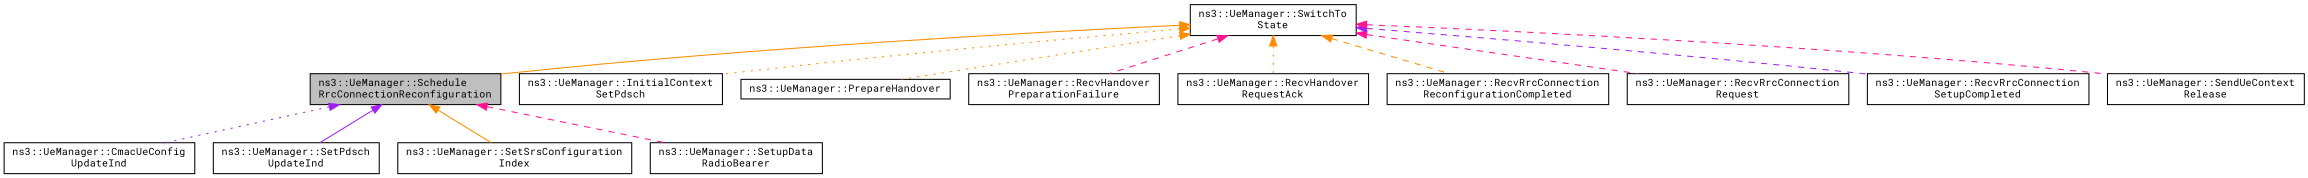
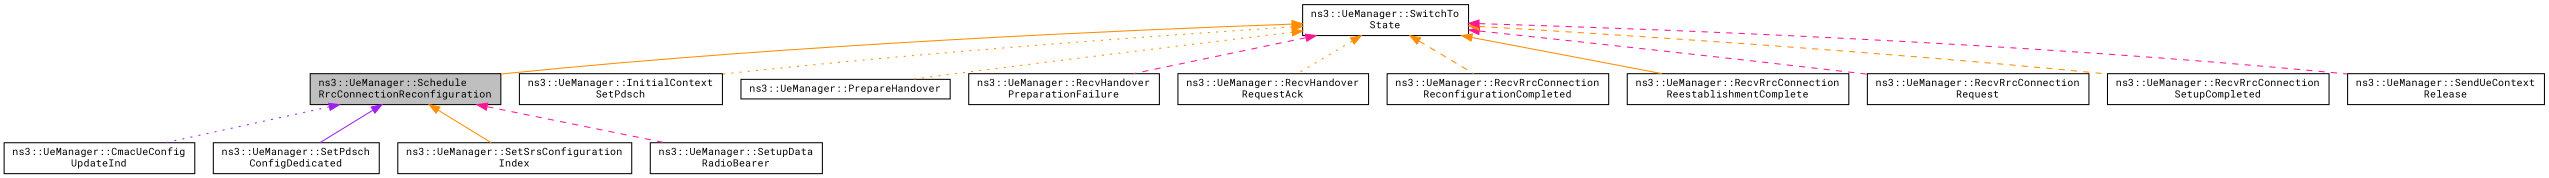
(1617, 50) -> (1793, 47)
none -> (1738, 89)
(296, 158) -> (296, 158)
